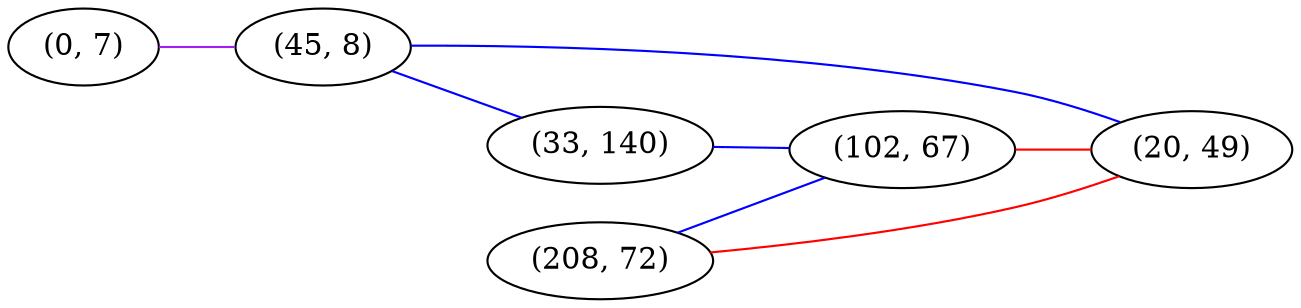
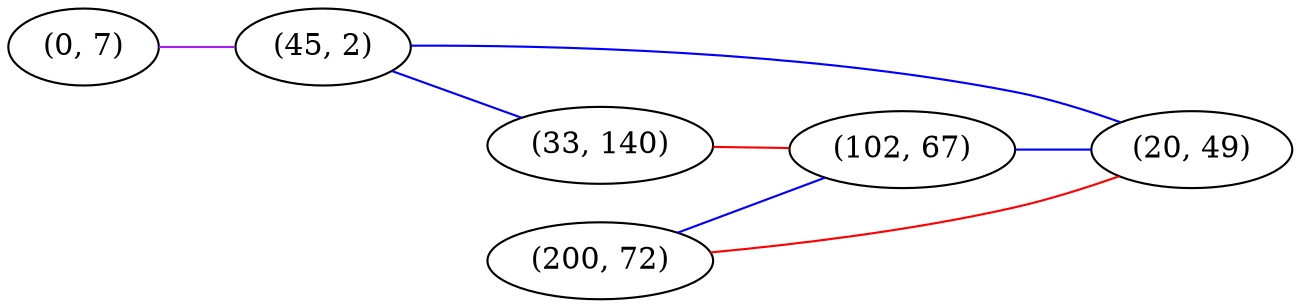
(323, 47) -> (323, 47)
(751, 147) -> (751, 147)
(1053, 150) -> (1053, 150)
(600, 261) -> (600, 261)
